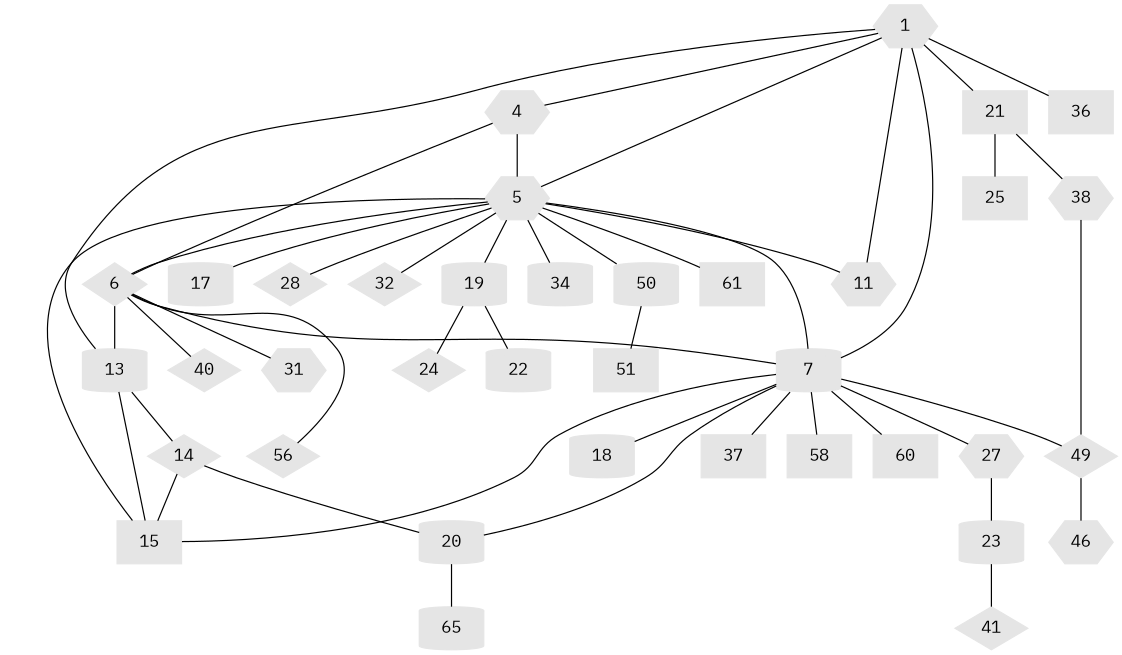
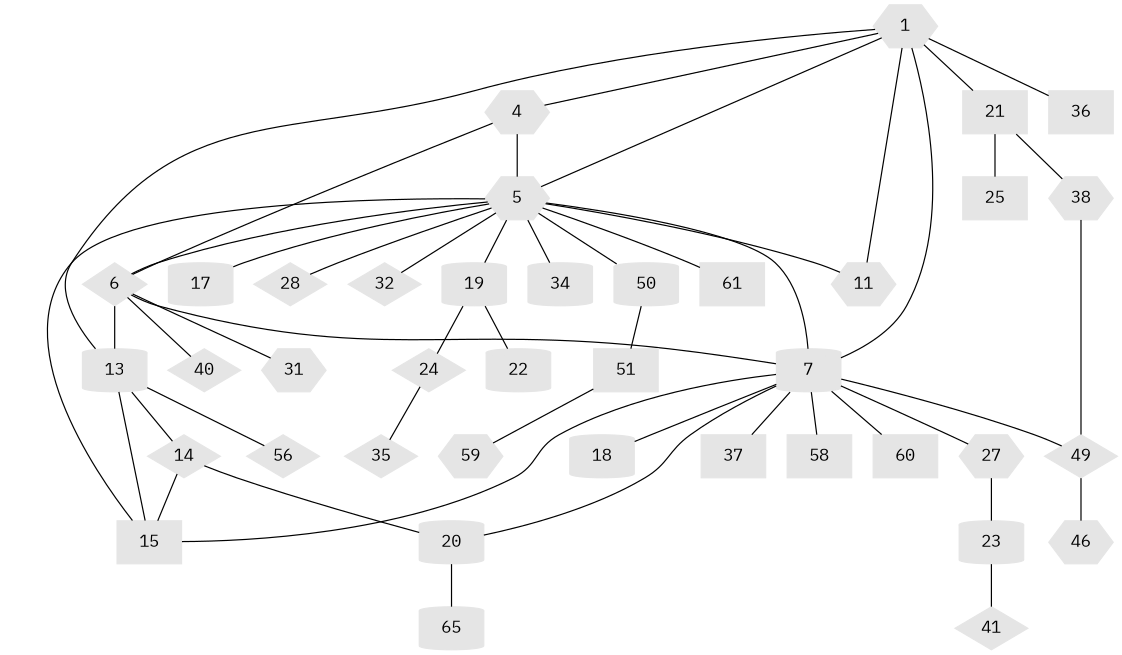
(294, 318) -> (206, 417)
none -> (381, 456)
none -> (471, 456)
